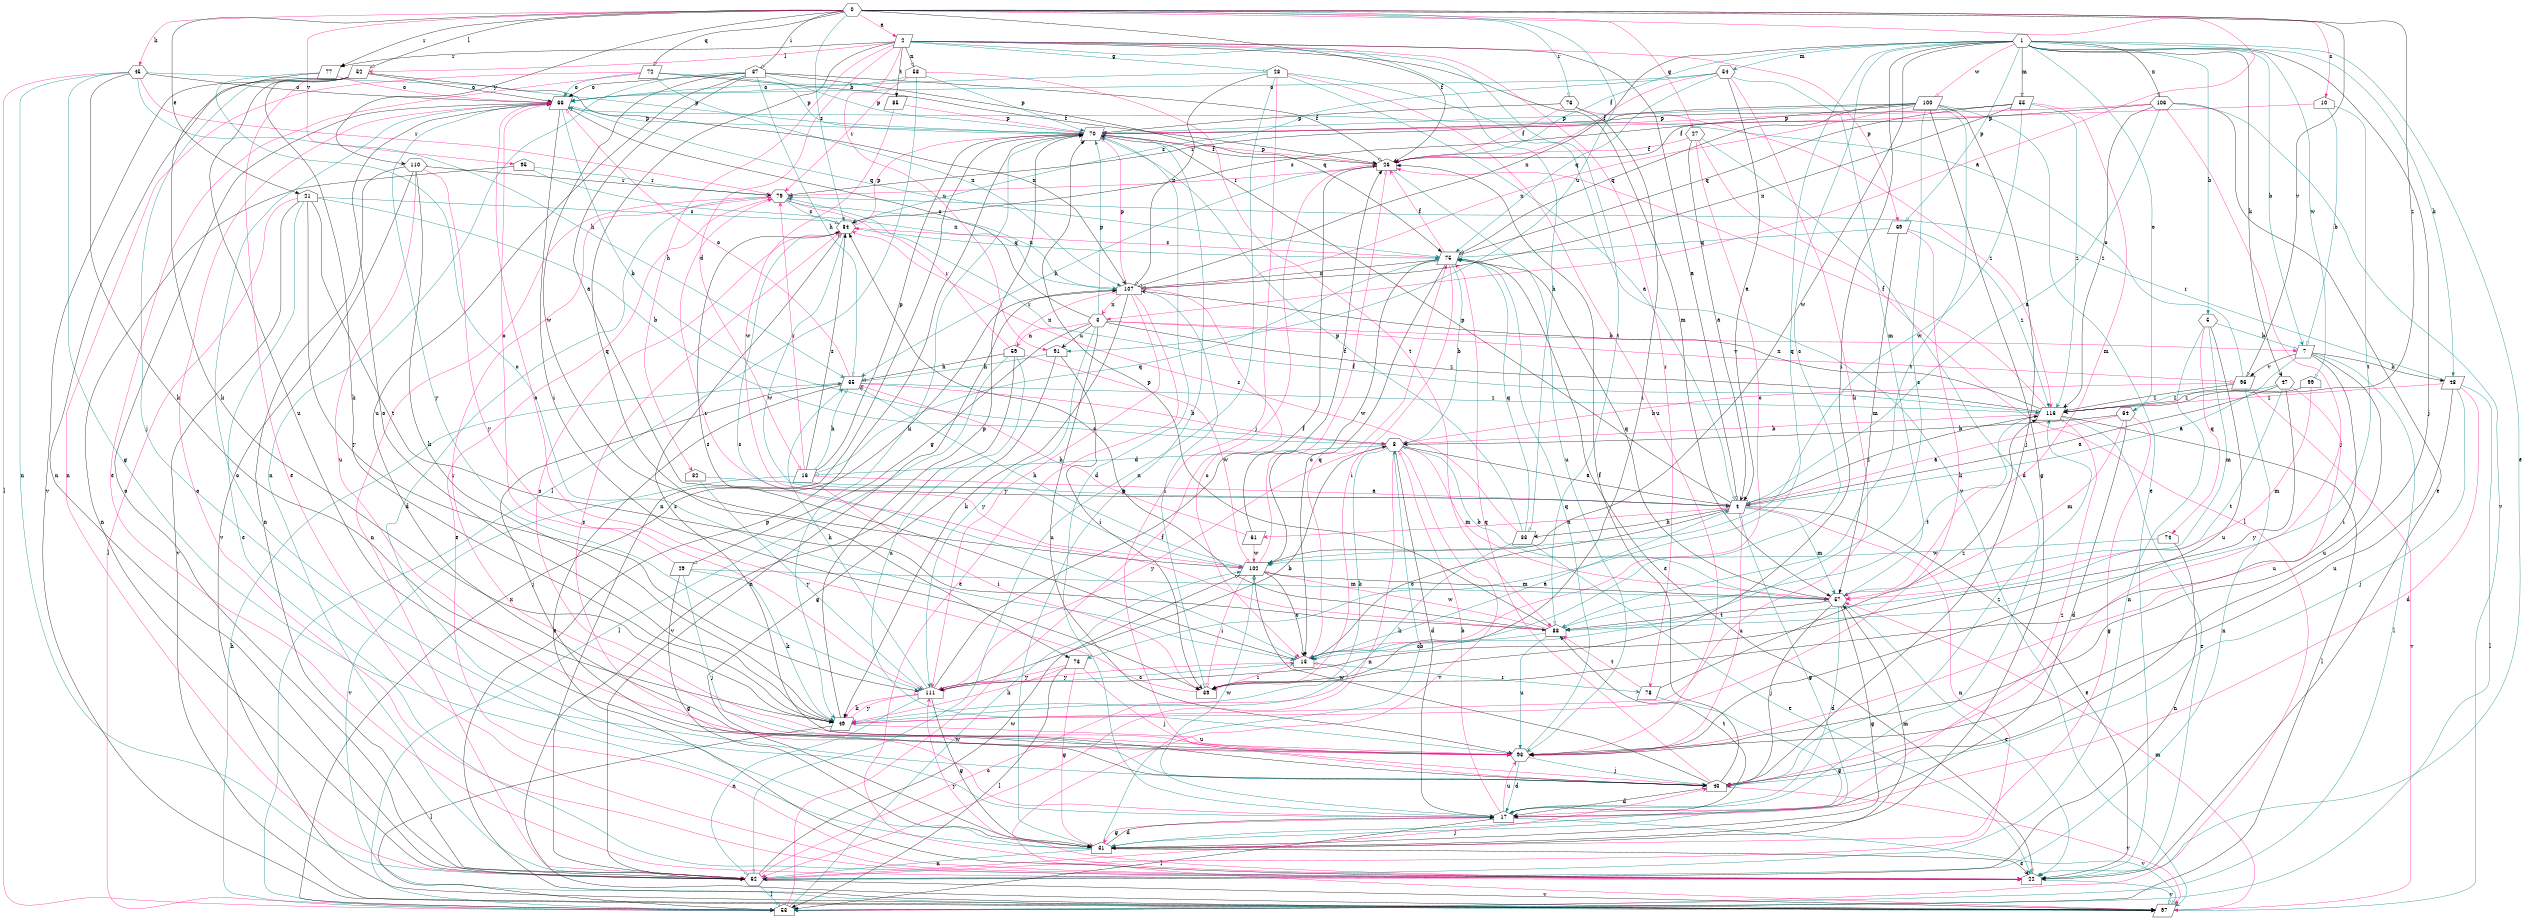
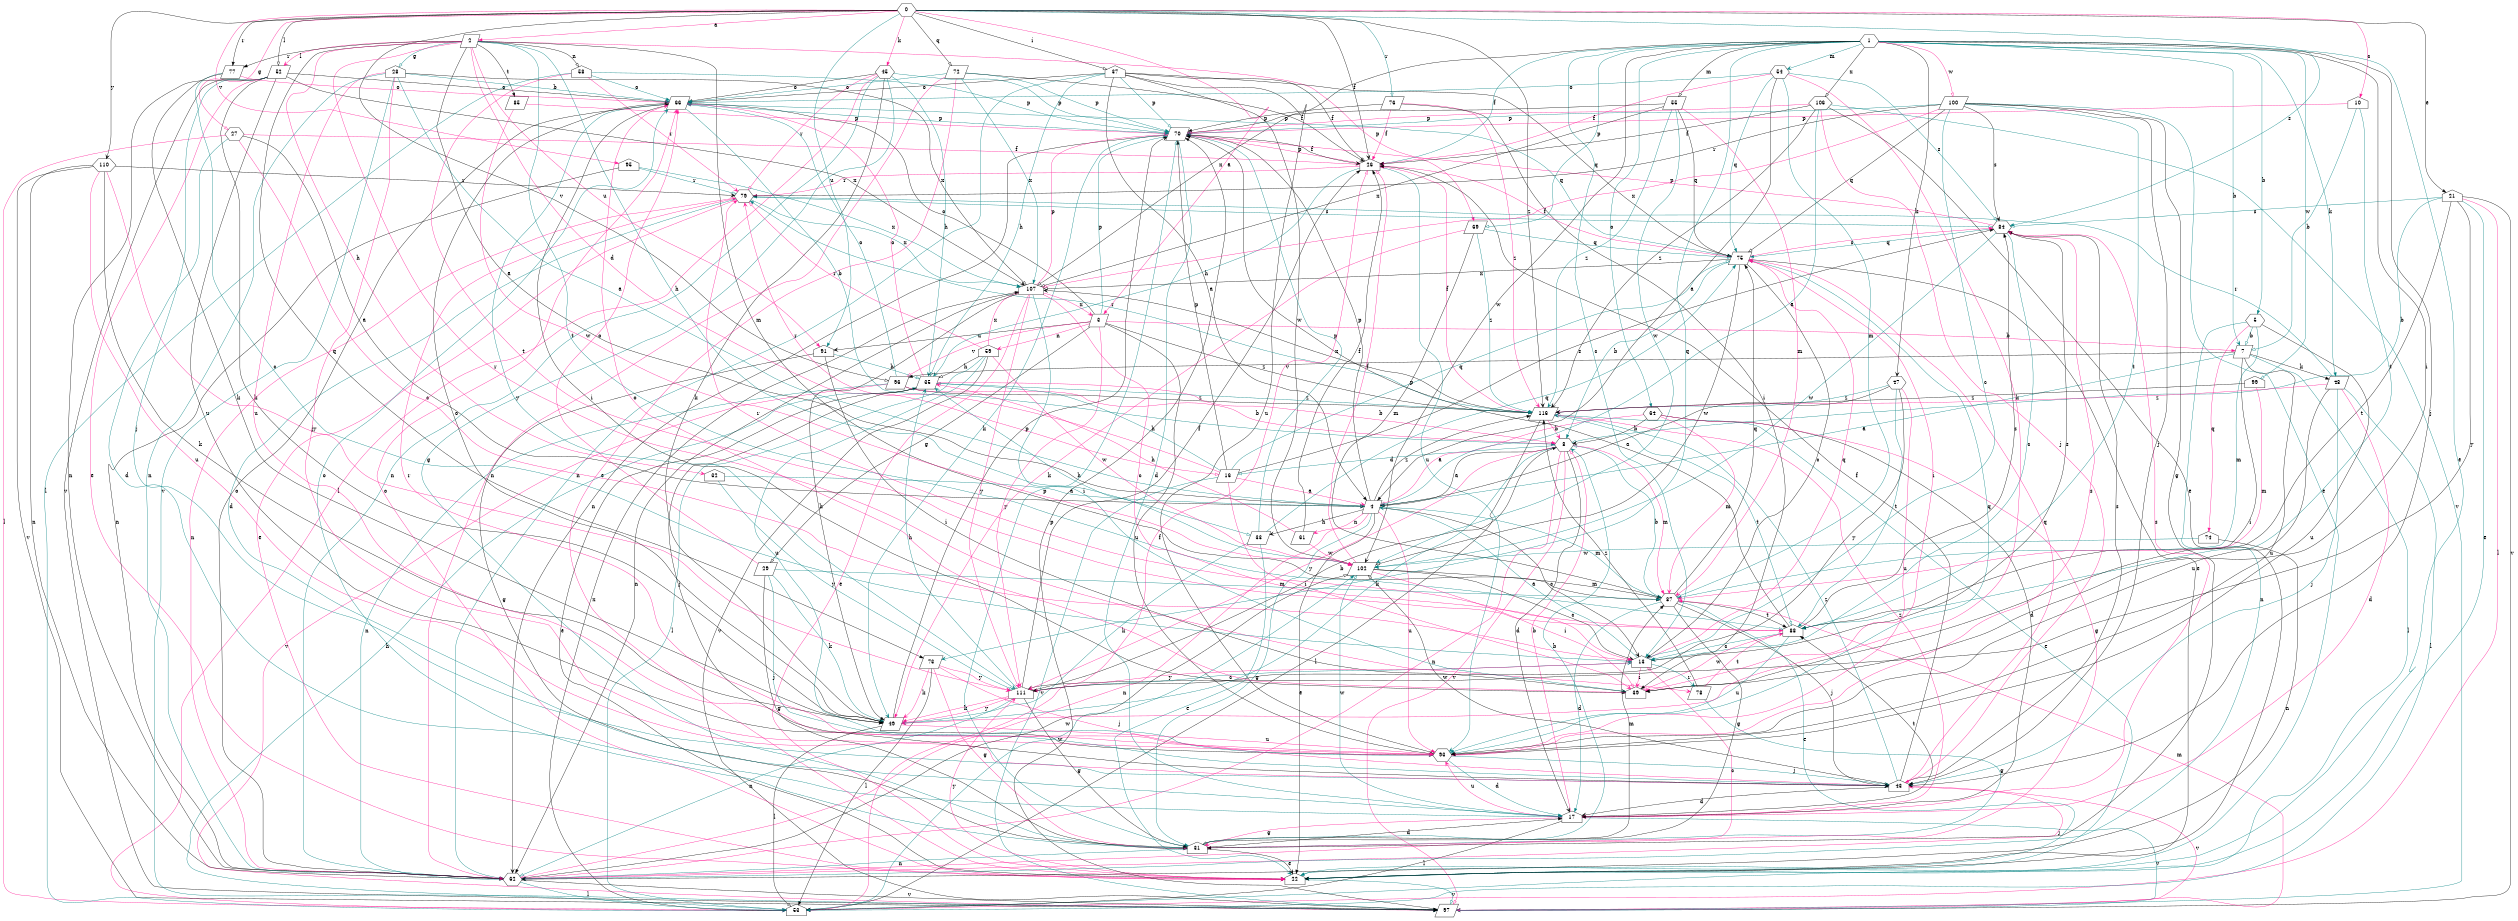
(1569, 103) -> (1392, 103)
(1098, 321) -> (1099, 321)
(1193, 377) -> none
(982, 501) -> (1007, 496)
(1408, 599) -> (1713, 657)
(1838, 600) -> (1669, 600)
